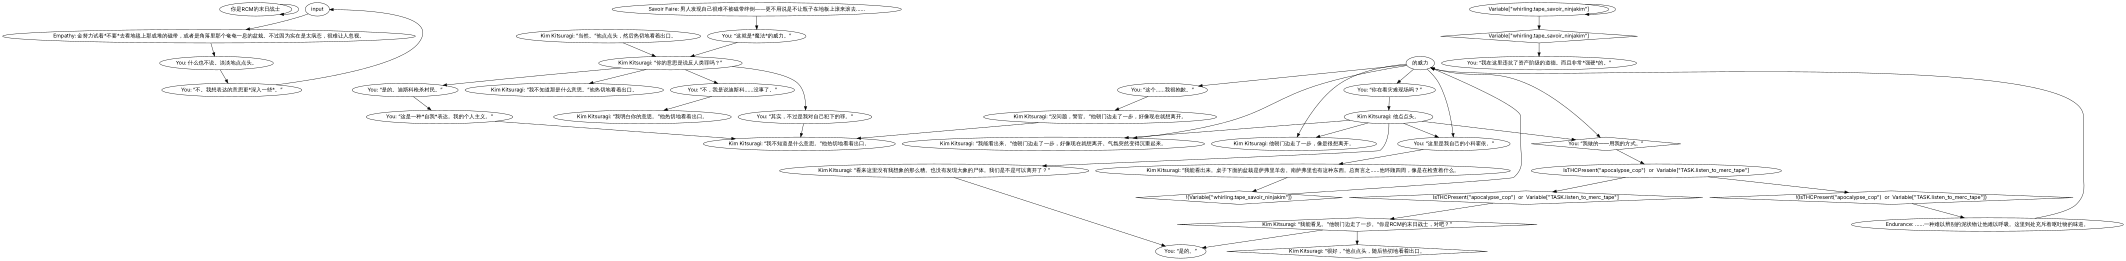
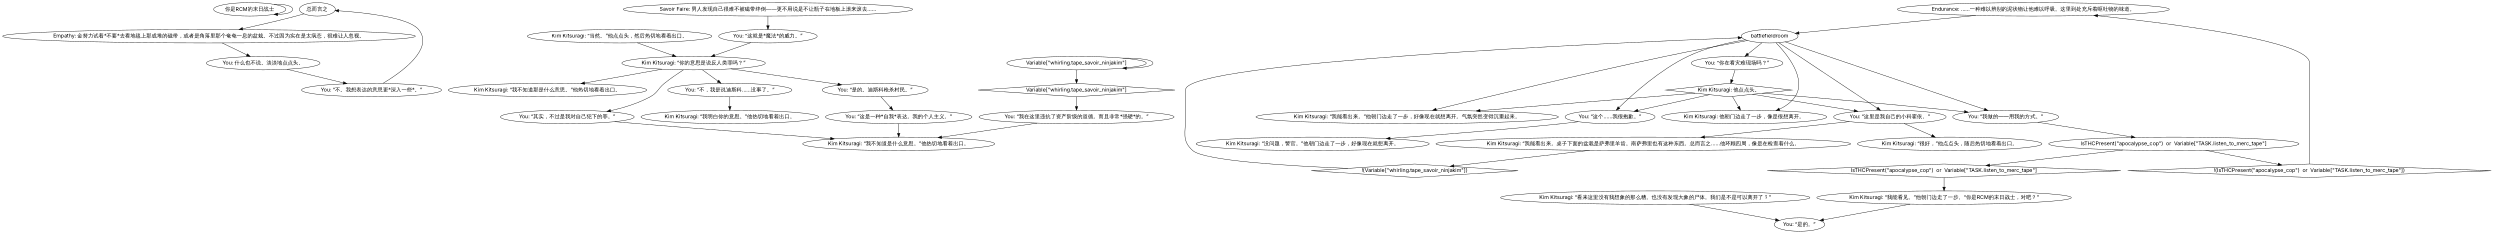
(317, 9) -> (317, 9)
(1420, 63) -> (1770, 36)
(1389, 117) -> (1729, 90)
(950, 130) -> (989, 130)
(1606, 144) -> (2006, 117)
(1228, 158) -> (1674, 103)
(1357, 225) -> (1944, 198)
(1357, 236) -> (1918, 130)
(1357, 251) -> (1950, 144)
